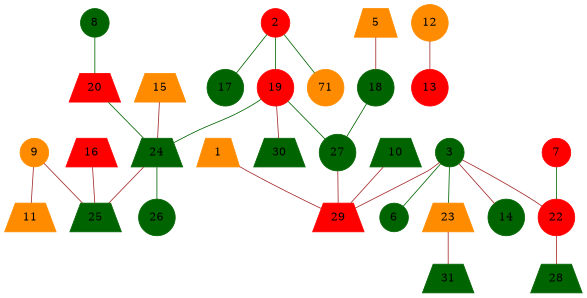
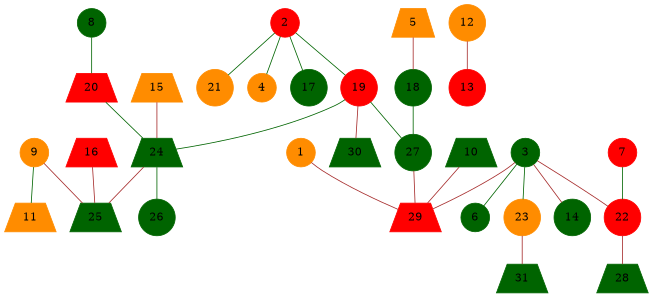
none -> (262, 88)
(326, 88) -> (215, 88)
(218, 153) -> (301, 153)
(32, 185) -> (32, 185)
(448, 217) -> (522, 217)
